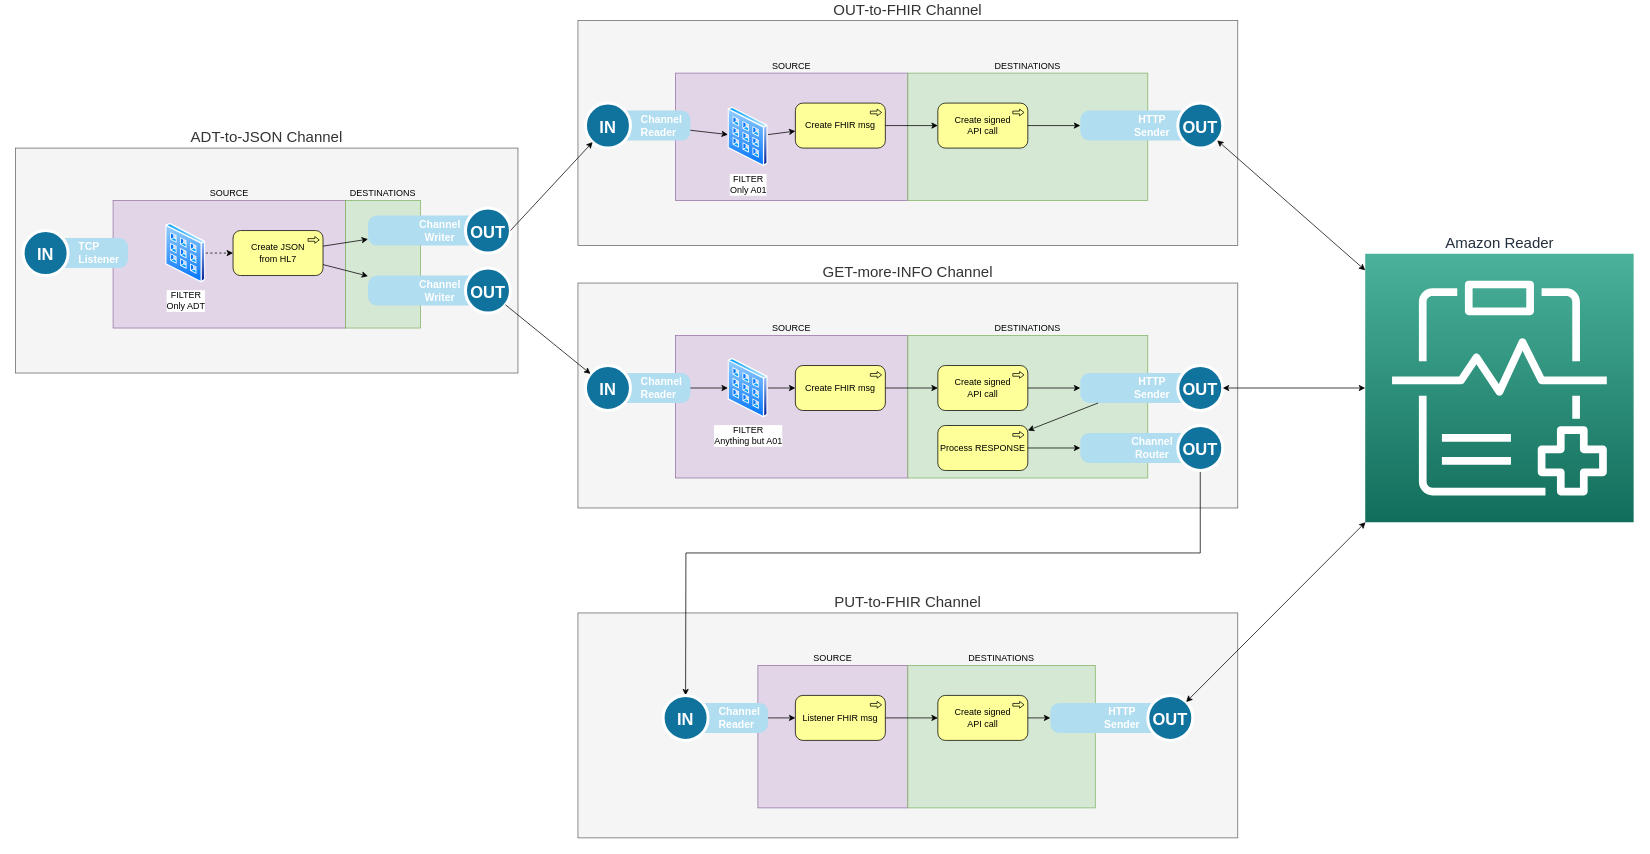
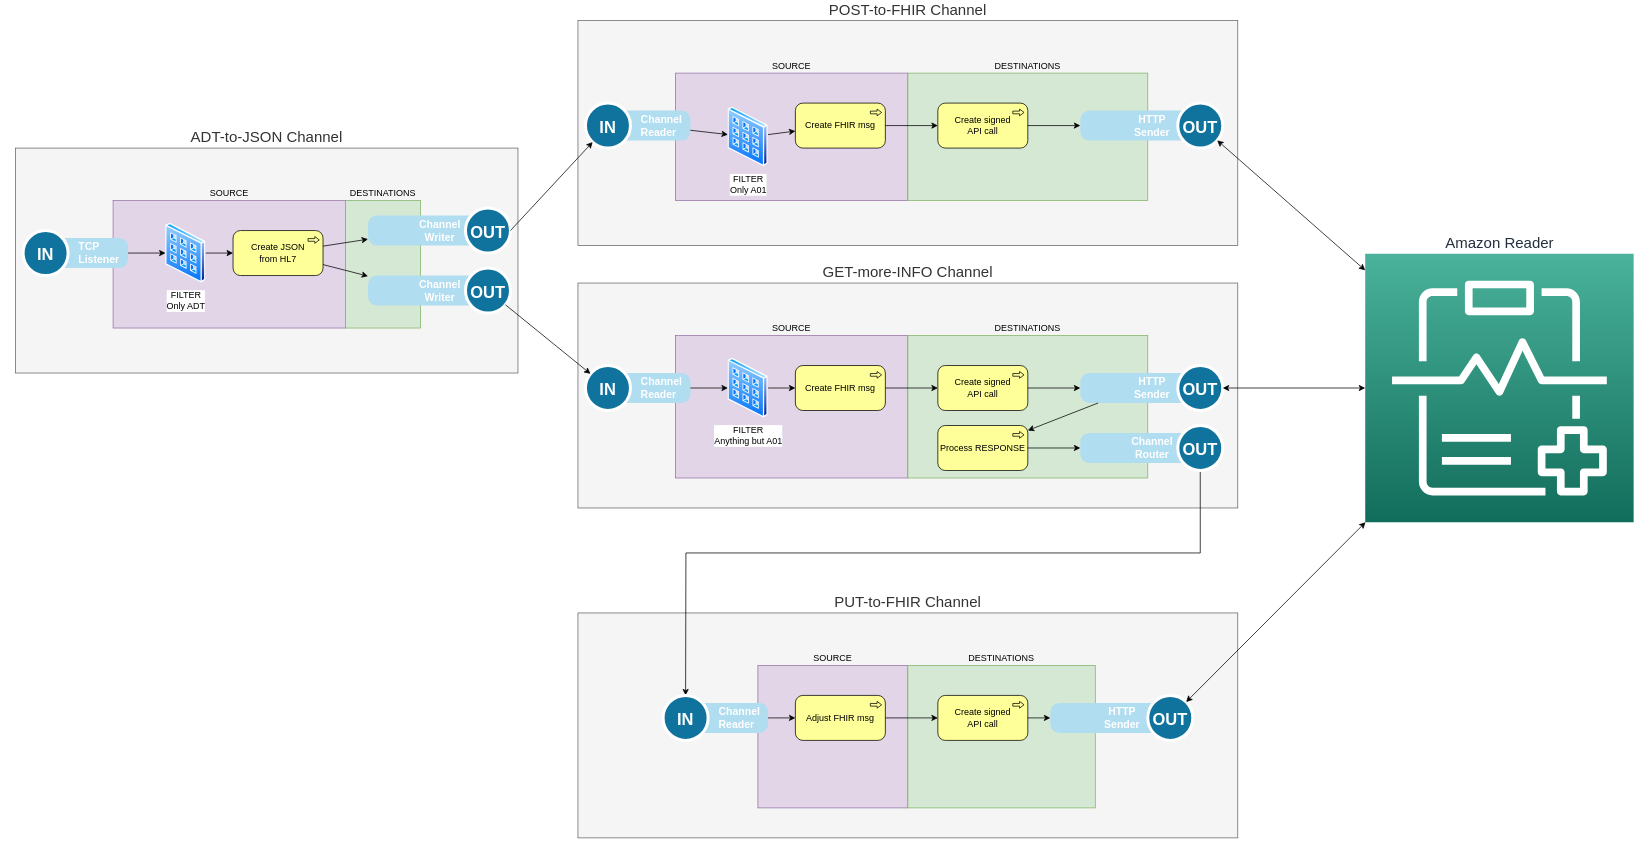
(908, 9) -> (908, 9)
none -> (159, 253)
(217, 253) -> (217, 253)
(840, 718) -> (840, 718)
